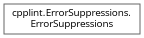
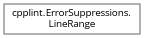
(72, 19) -> (72, 19)
